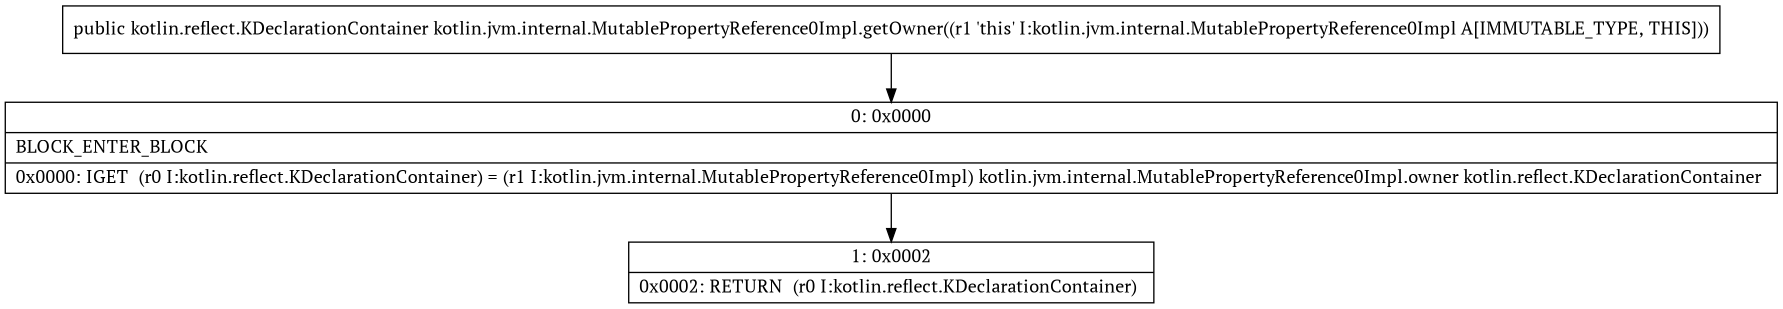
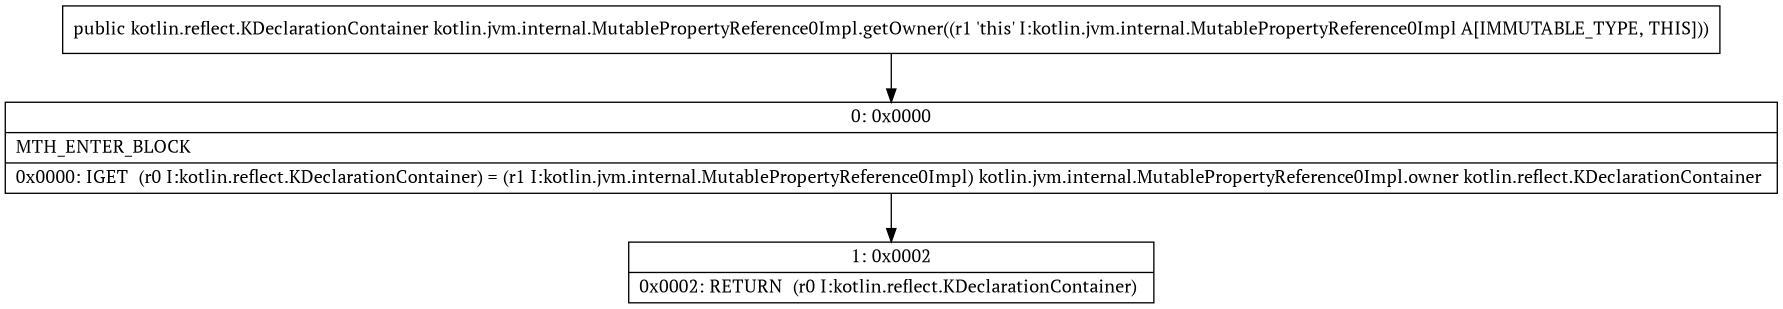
(112, 147) -> (104, 147)
